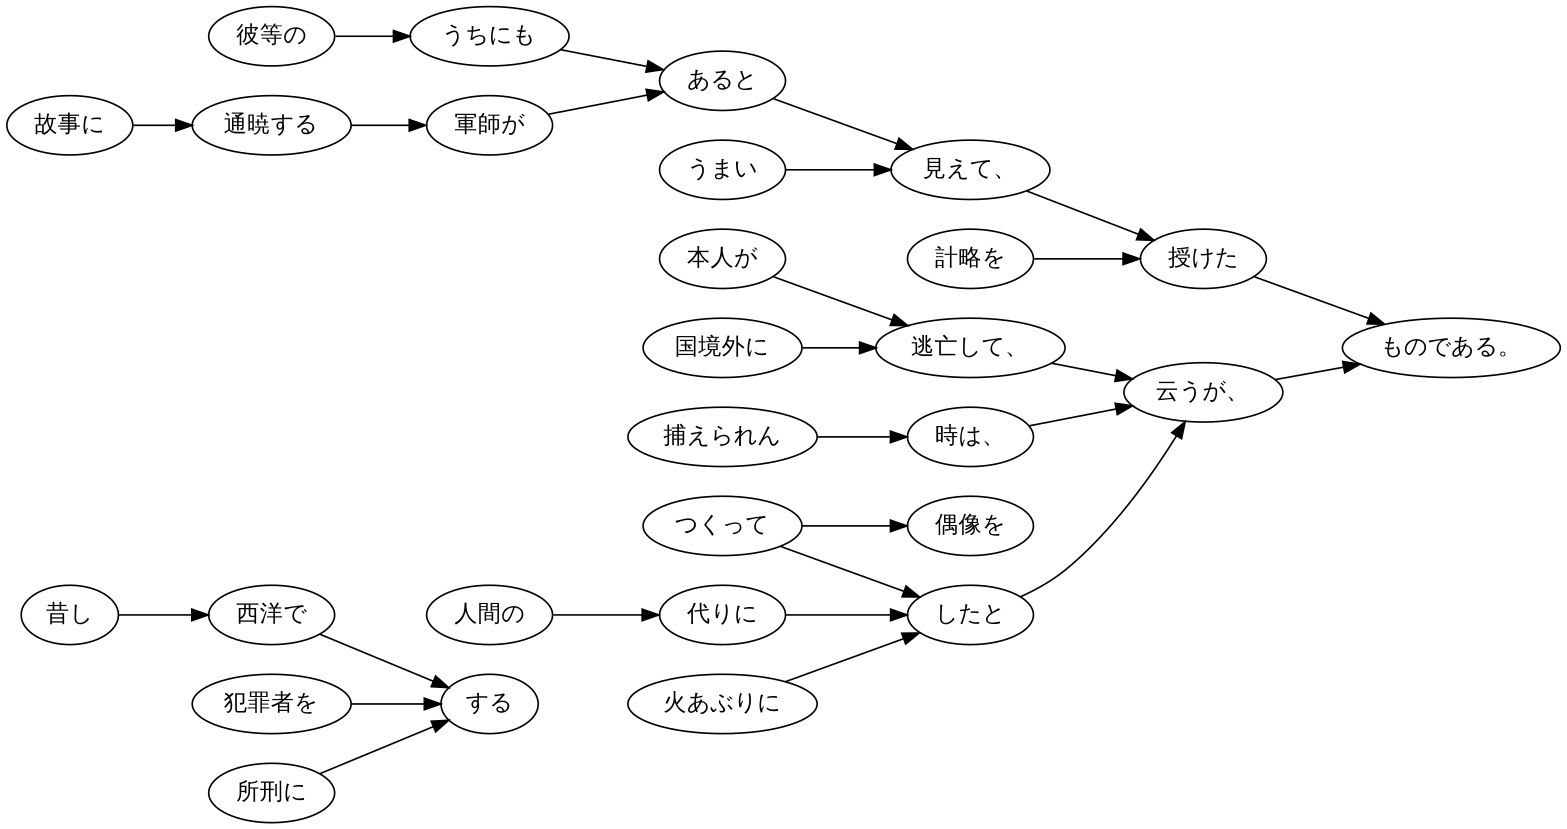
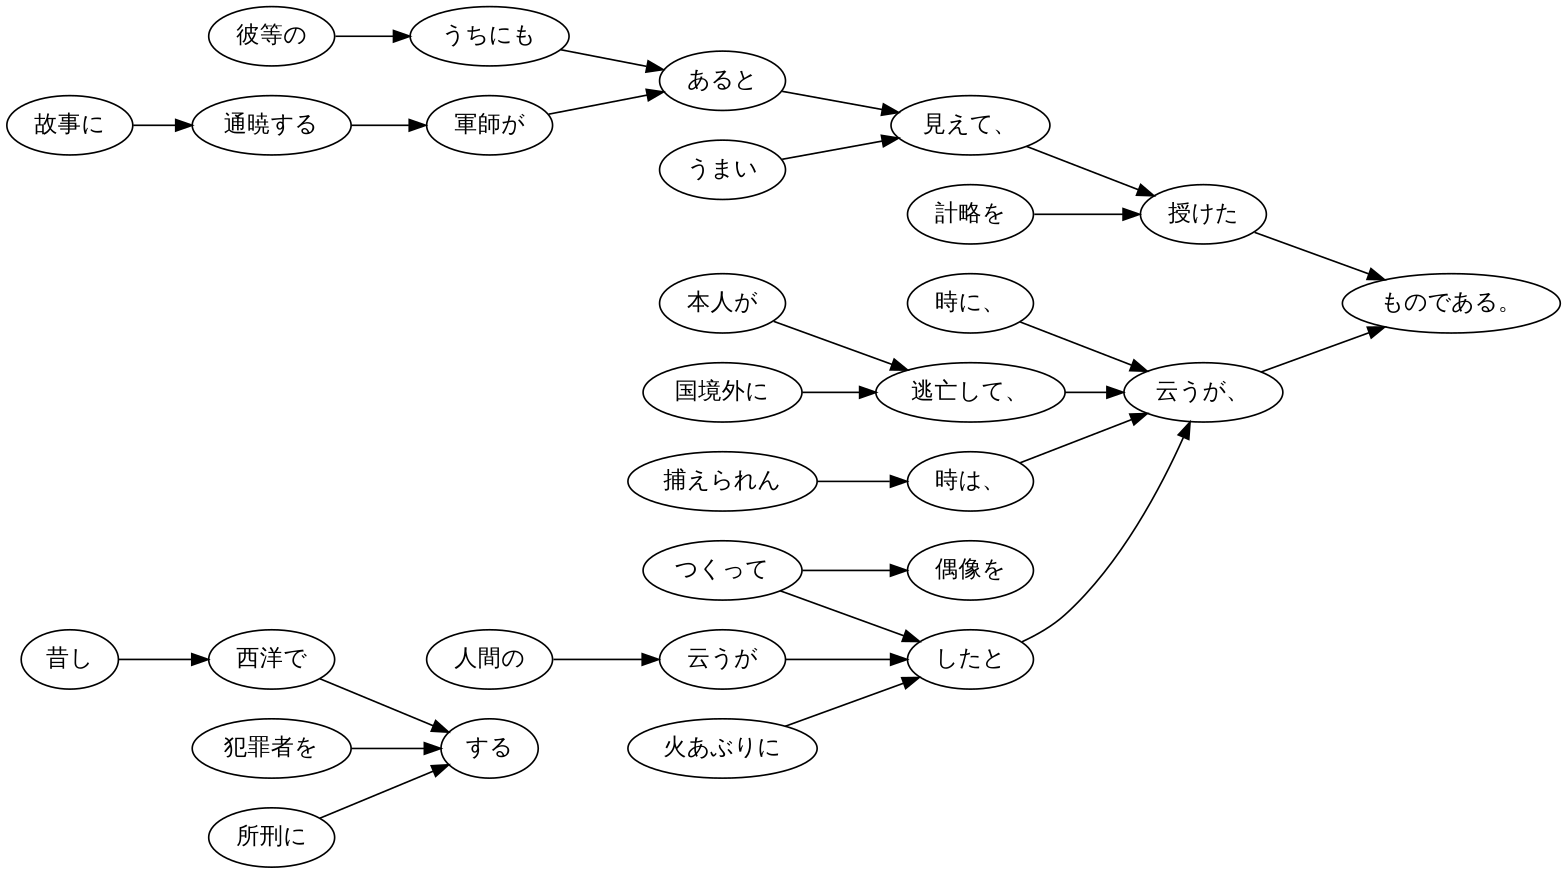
none -> (970, 303)
(723, 615) -> (723, 659)
